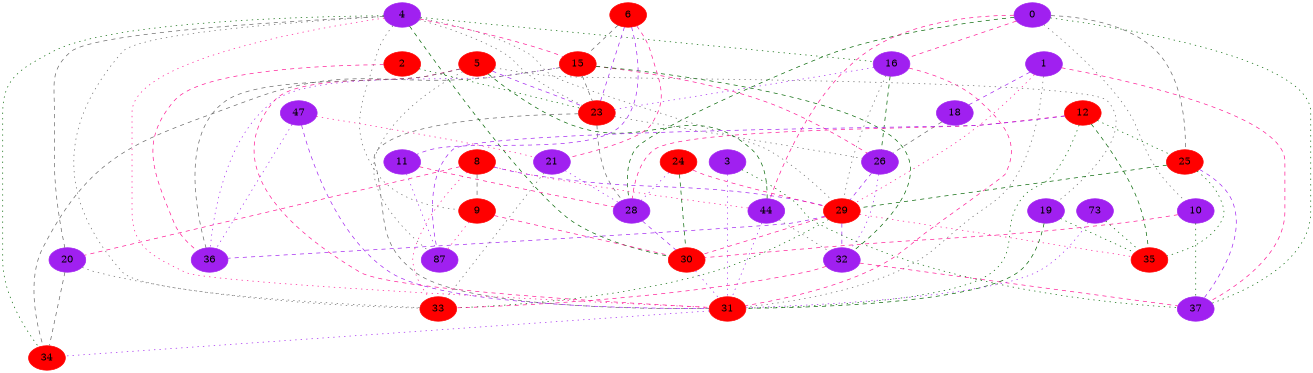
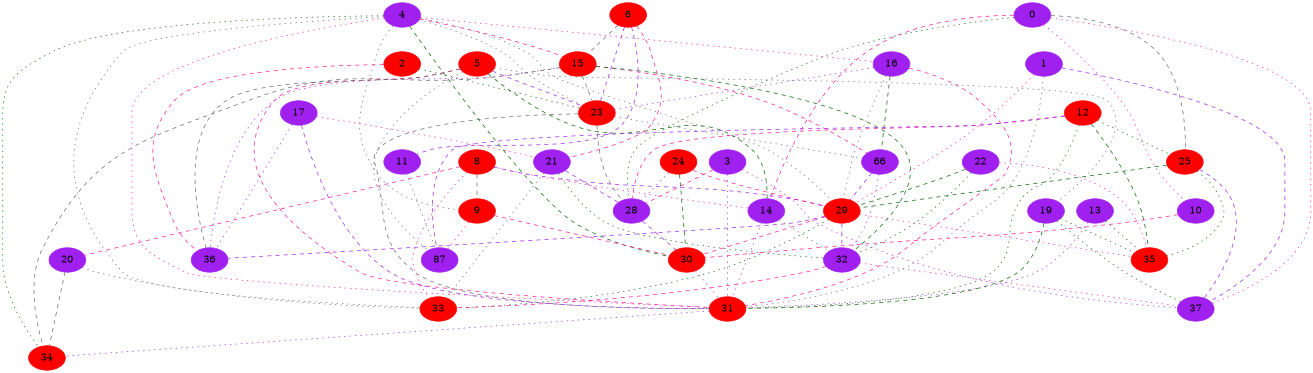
(126, 37) -> none
(962, 39) -> none
(658, 41) -> (658, 41)
(793, 69) -> (793, 69)
(1301, 92) -> (1301, 92)
(1124, 105) -> (1124, 105)
(299, 113) -> (299, 113)
(955, 113) -> none
(1262, 131) -> (1262, 131)
(880, 162) -> (880, 162)
none -> (981, 162)
(516, 188) -> (686, 183)
(600, 191) -> (600, 191)
(421, 211) -> (421, 211)
(766, 211) -> (766, 211)
(1095, 211) -> (1095, 211)
none -> (679, 242)
(1196, 260) -> (1116, 266)
(937, 269) -> (937, 269)
(1035, 287) -> (1035, 287)
